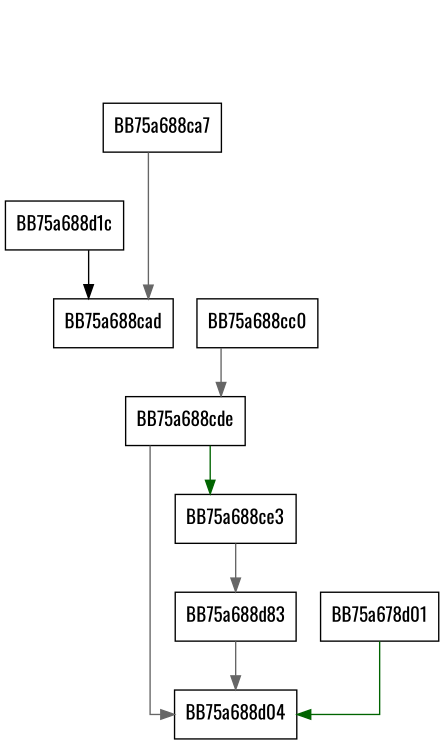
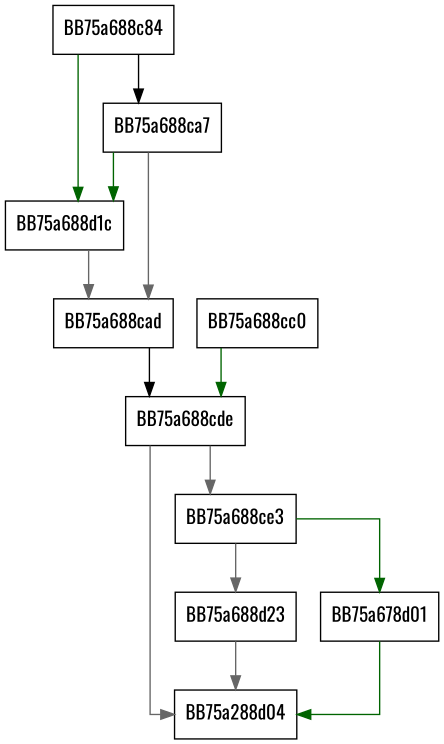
none -> (113, 30)
none -> (113, 170)
(89, 267) -> (89, 267)
none -> (149, 365)
(221, 365) -> (221, 365)
(210, 463) -> (210, 463)
none -> (368, 519)
(236, 617) -> (236, 617)
(236, 714) -> (236, 714)
